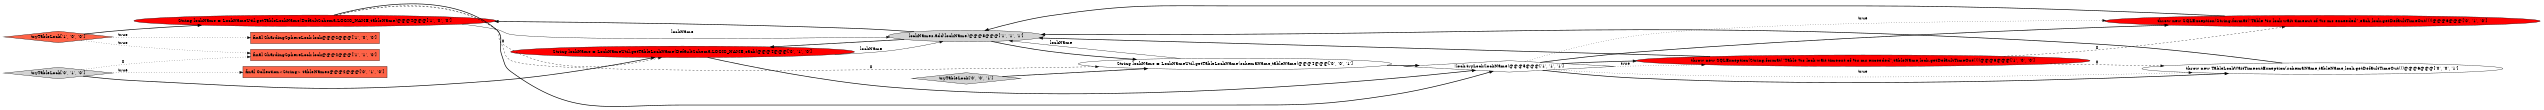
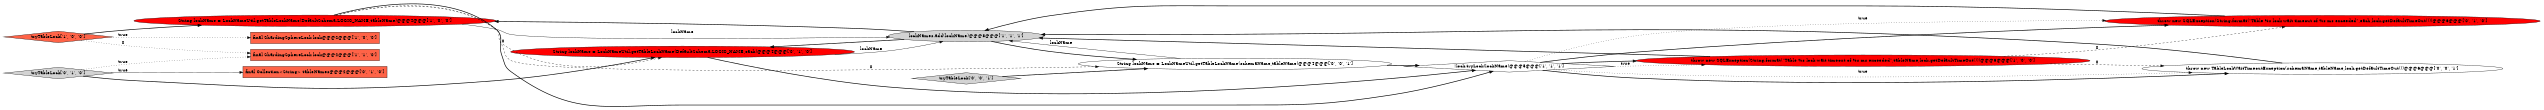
(123, 43) -> (123, 43)
(123, 62) -> (123, 62)
(175, 73) -> (175, 73)
